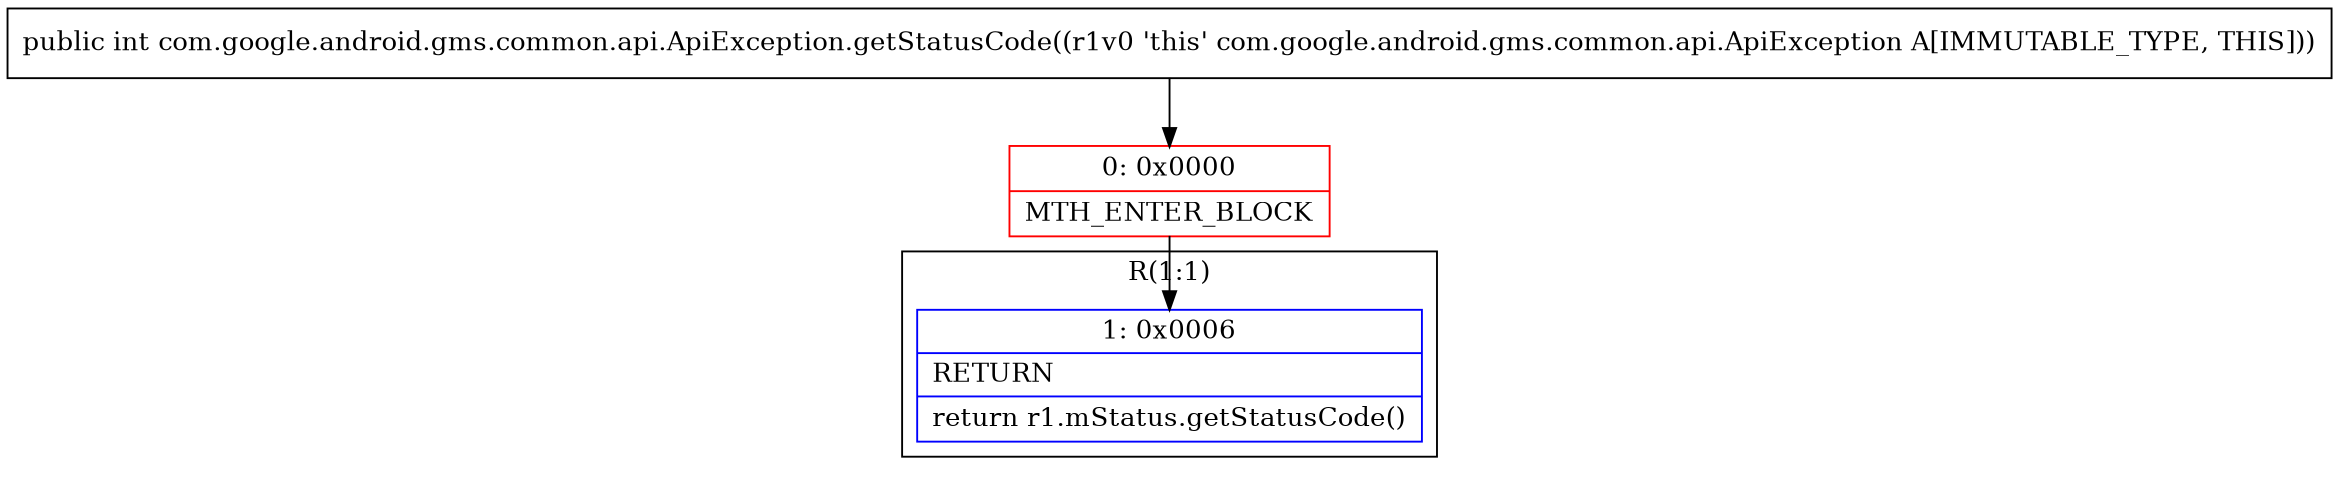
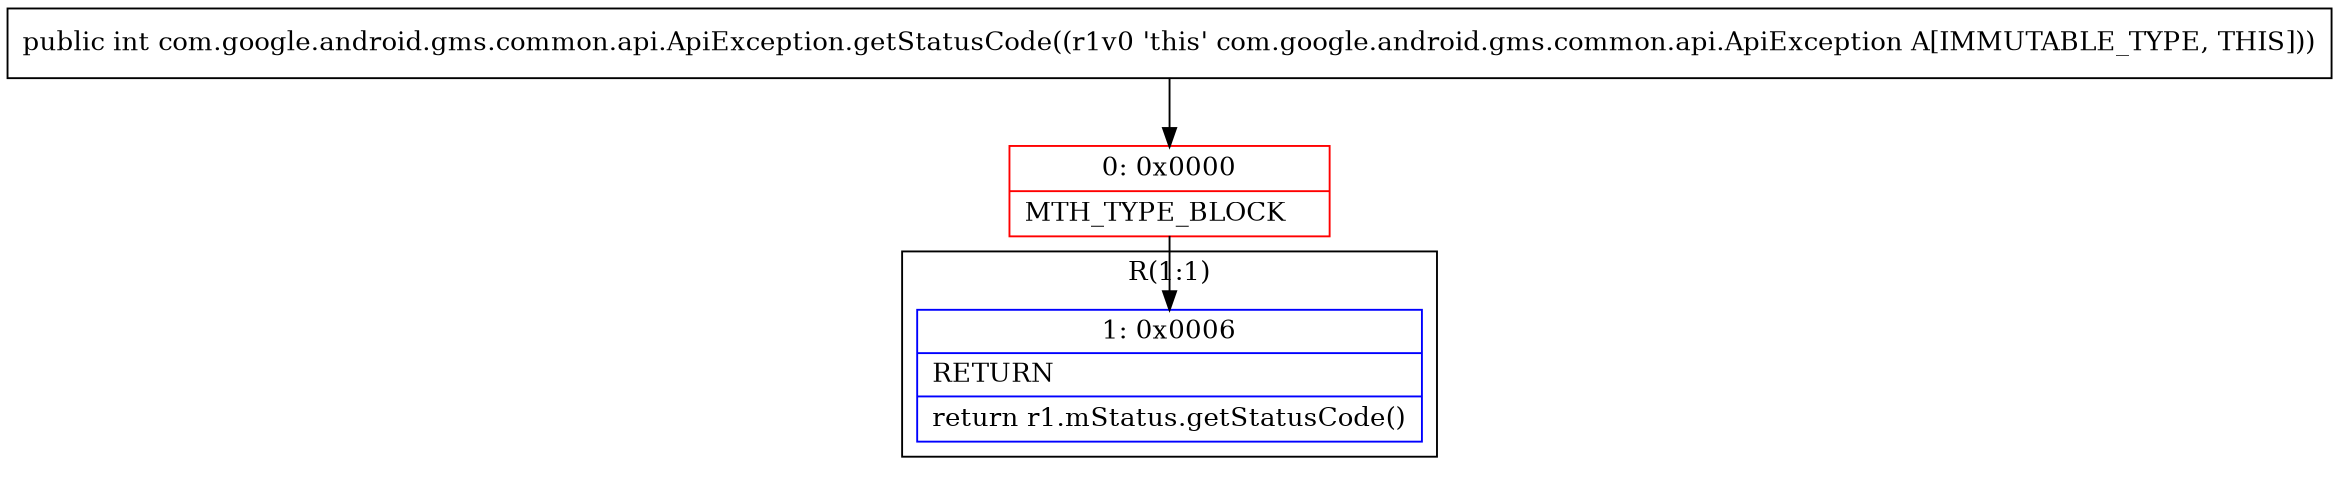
(1170, 213) -> (1155, 213)
